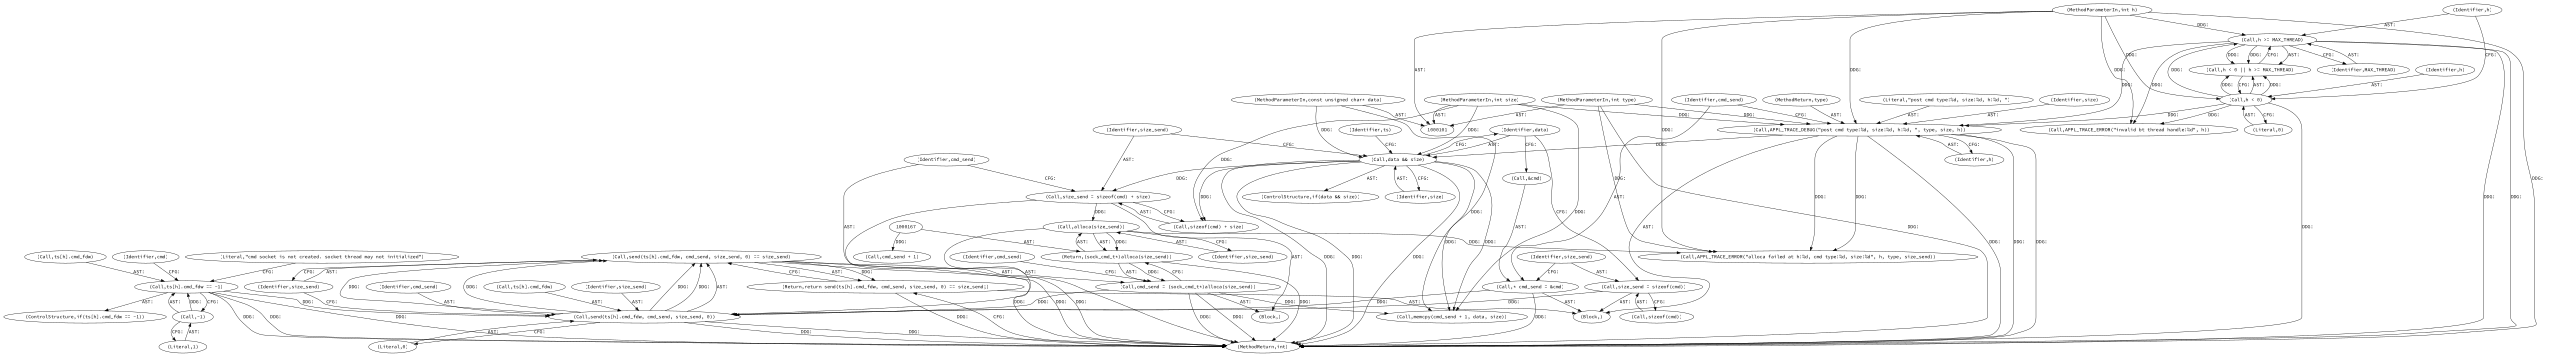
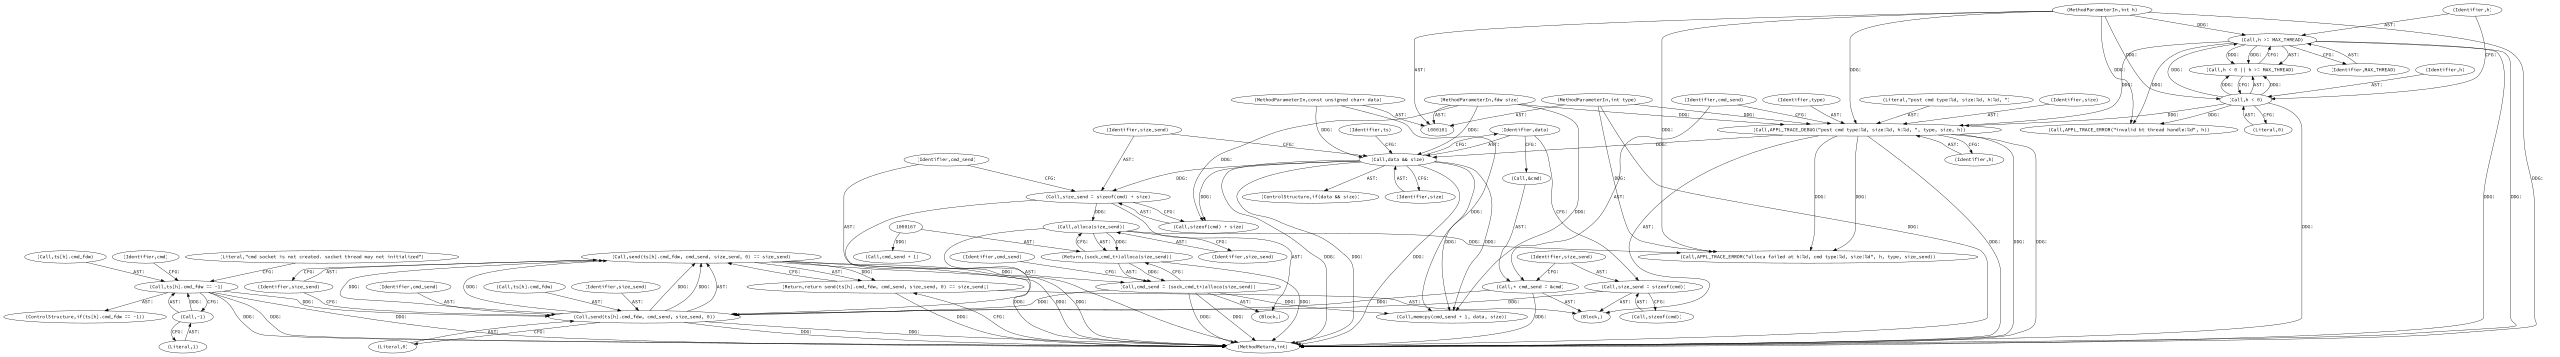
(1480, 100) -> (1480, 100)
(1801, 100) -> (1801, 100)
(1084, 242) -> (1084, 242)
(1009, 272) -> (1009, 272)
